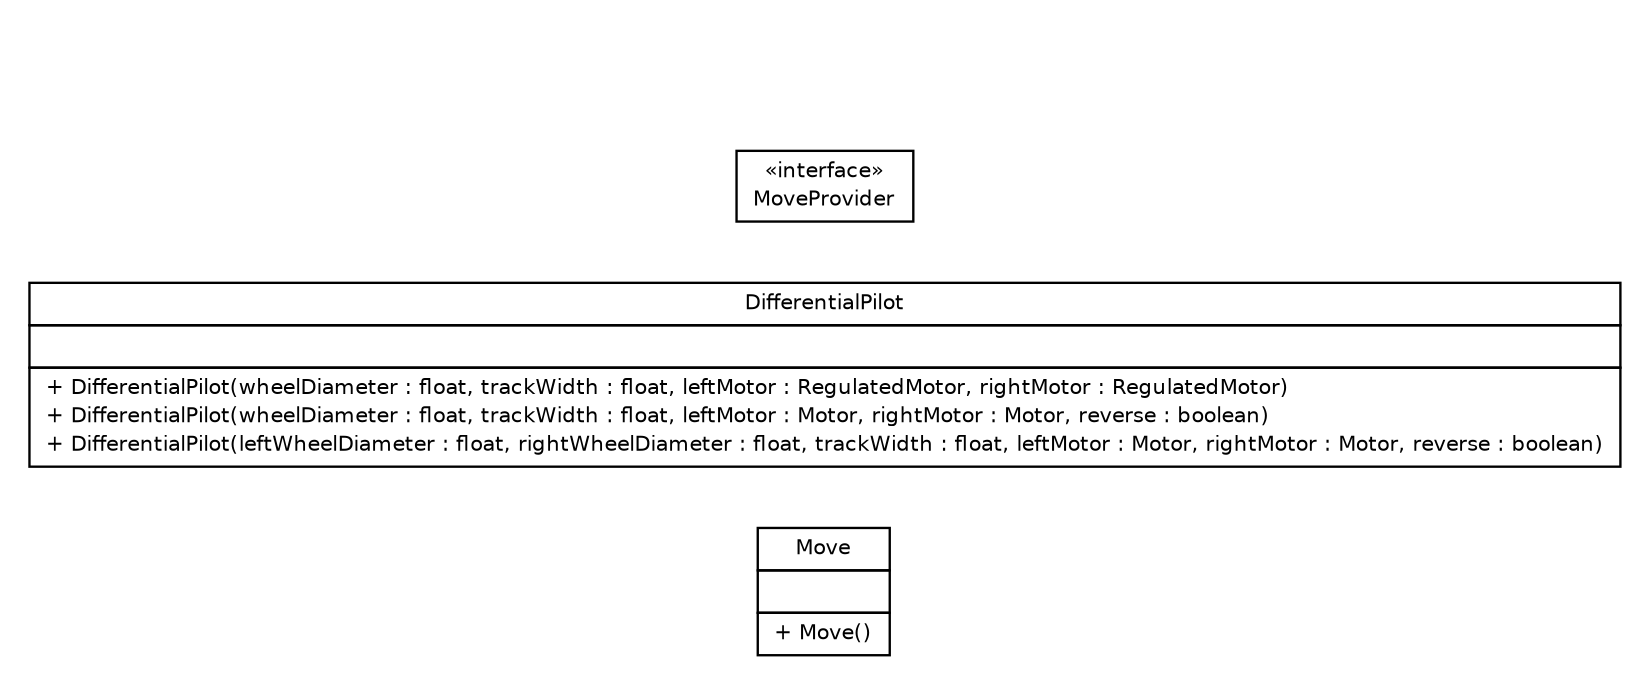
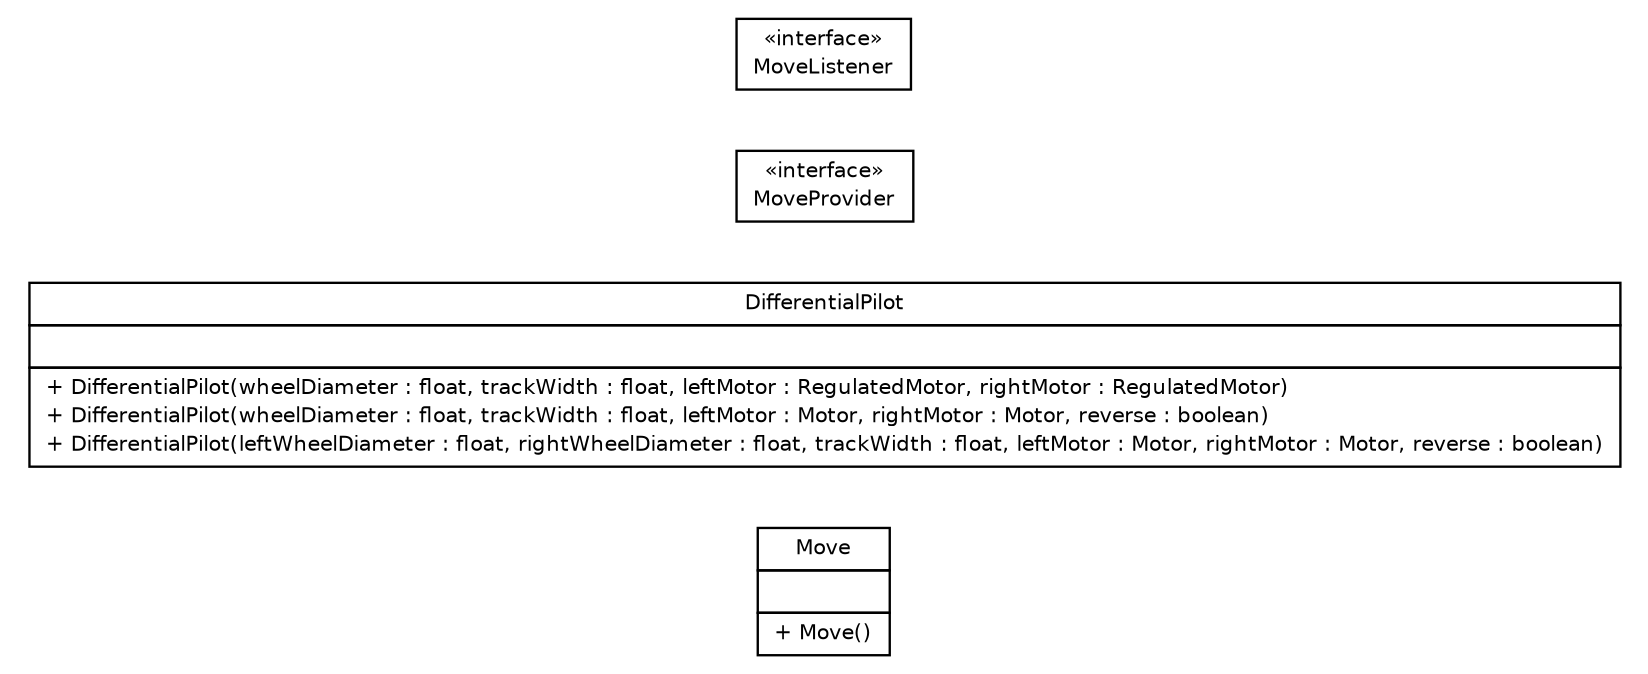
none -> (824, 54)
